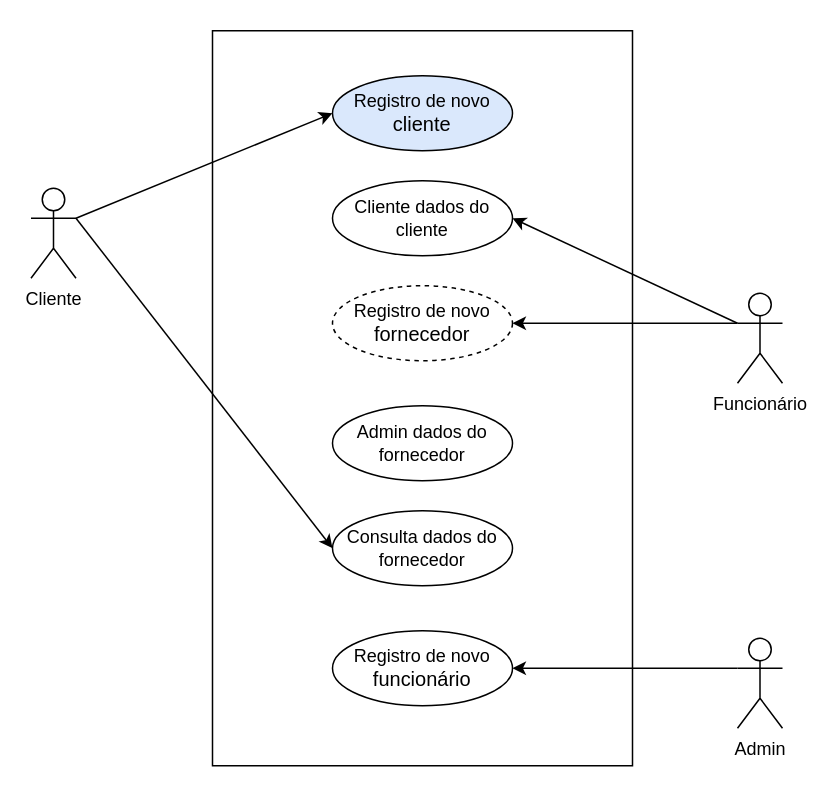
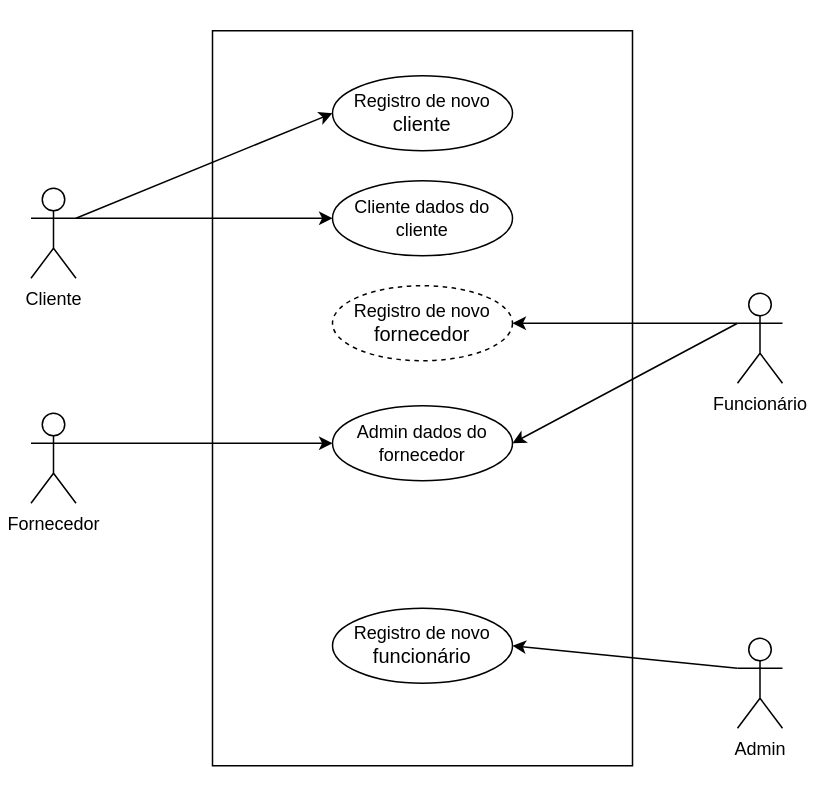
(422, 113) -> (422, 113)
none -> (201, 218)
(626, 271) -> none
(202, 380) -> none
none -> (628, 382)
none -> (199, 443)
none -> (53, 458)
(422, 548) -> none
(422, 668) -> (422, 646)
